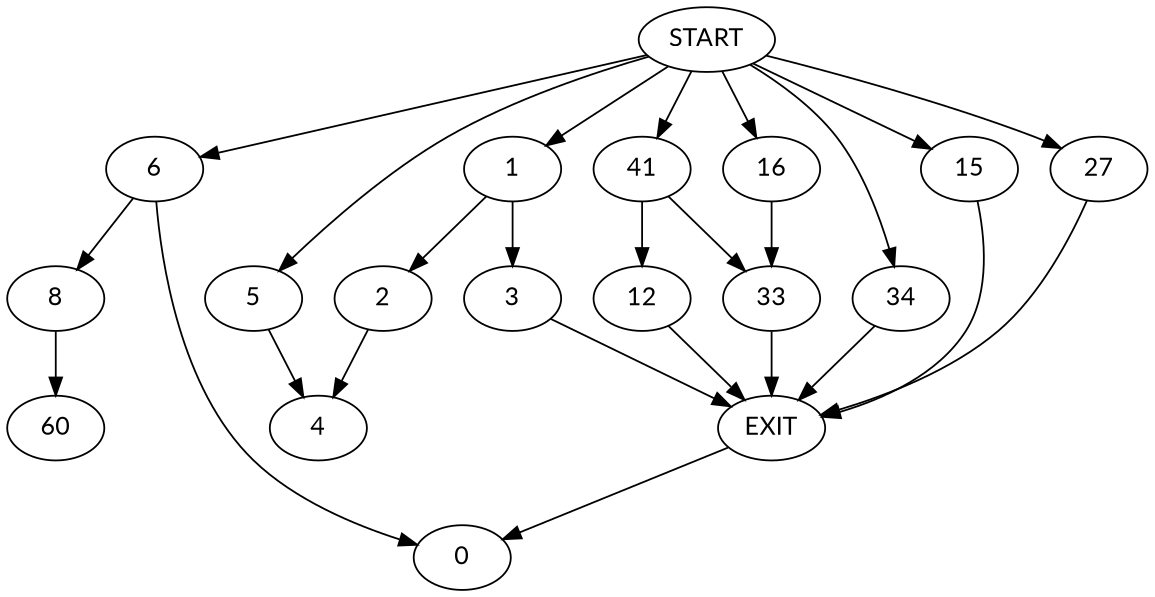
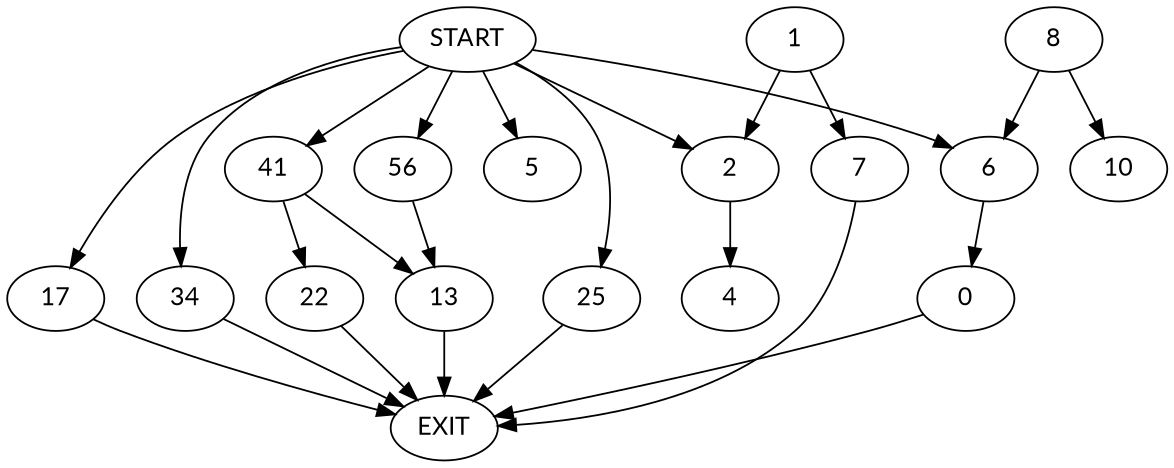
(615, 101) -> (595, 102)
(772, 169) -> (403, 169)
(969, 169) -> (592, 299)
(1099, 169) -> (56, 299)
(111, 227) -> (1026, 96)
(513, 299) -> (860, 169)
(642, 299) -> (315, 299)
(772, 299) -> (444, 299)
(282, 355) -> none
(56, 428) -> (1119, 169)
(624, 490) -> (709, 370)
